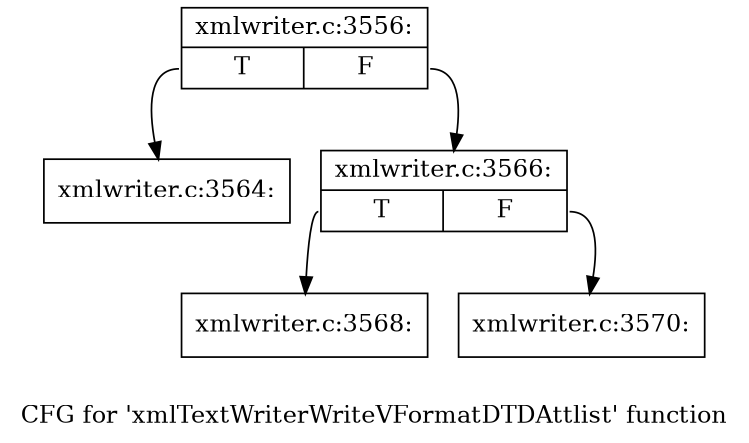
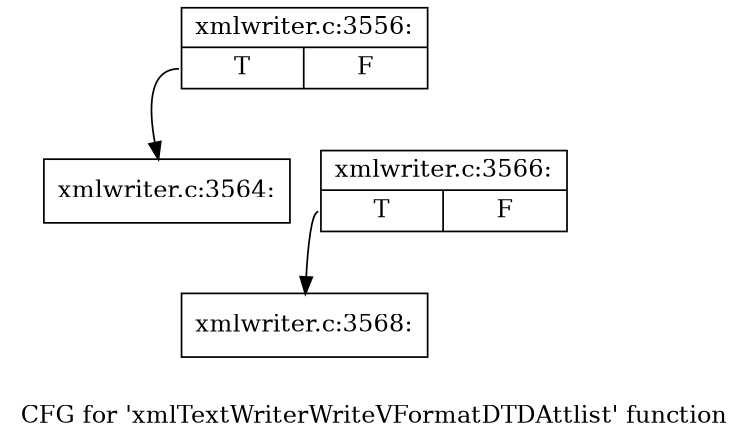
(457, 94) -> none
(582, 325) -> none
